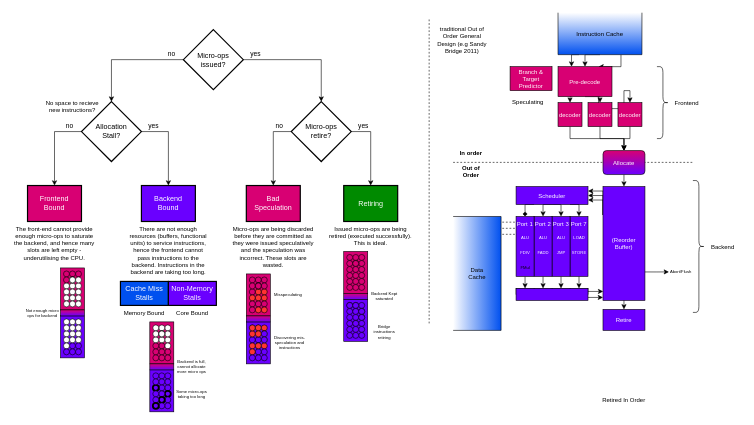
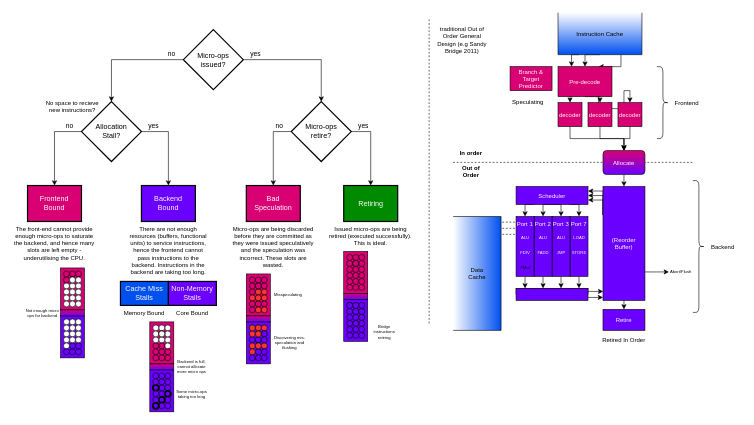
(525, 210) -> (525, 211)
(384, 297) -> none
(290, 344) -> (290, 344)
(624, 400) -> (624, 340)
